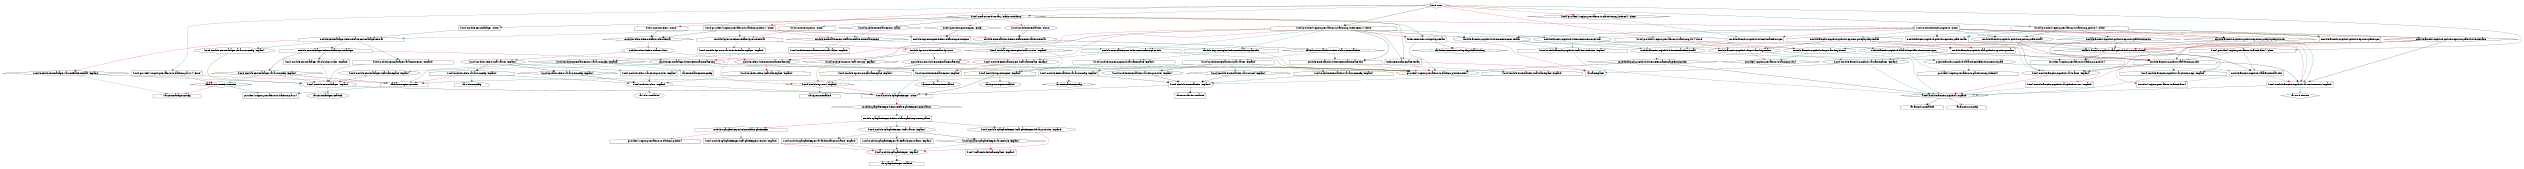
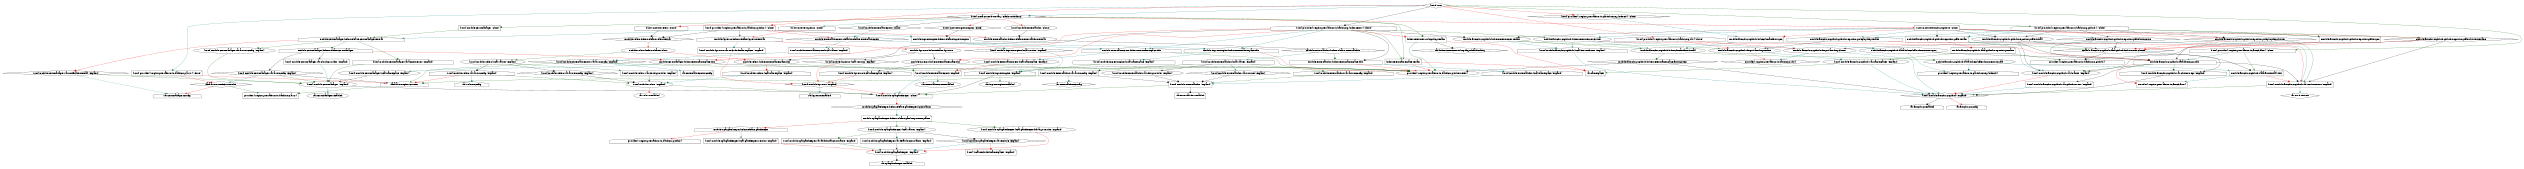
(1891, 43) -> none
(2114, 71) -> (2114, 71)
(2071, 90) -> (2071, 90)
